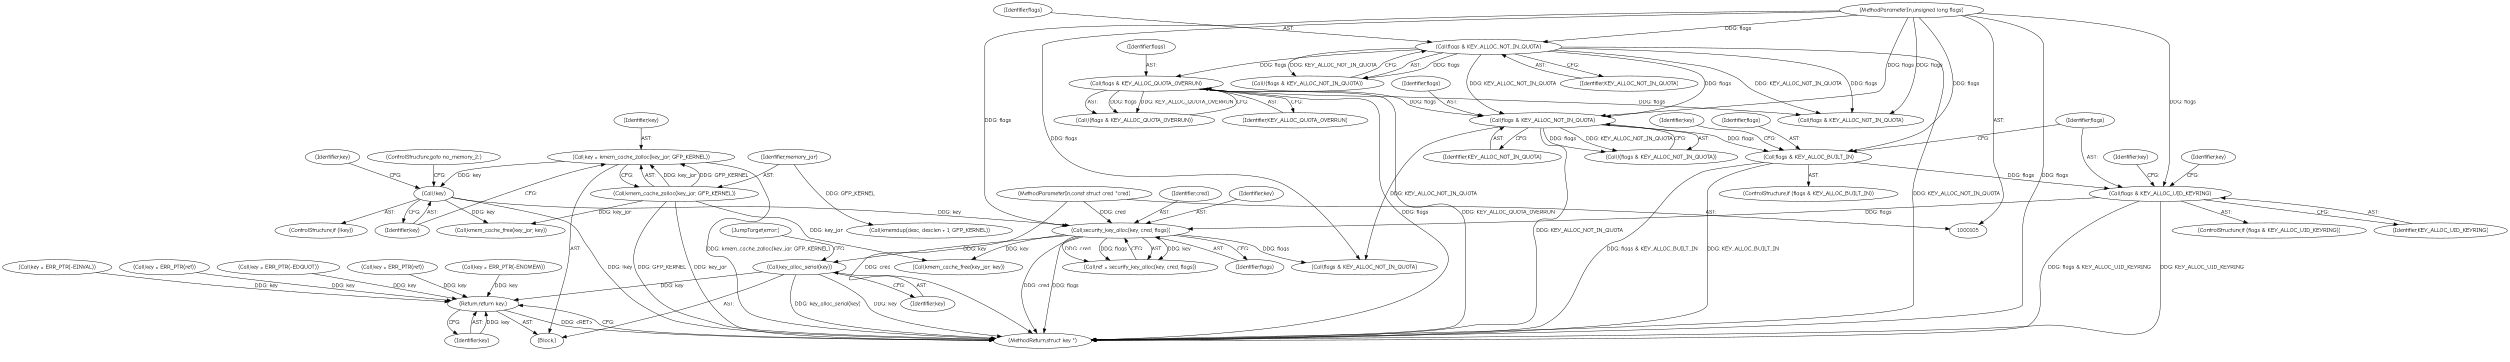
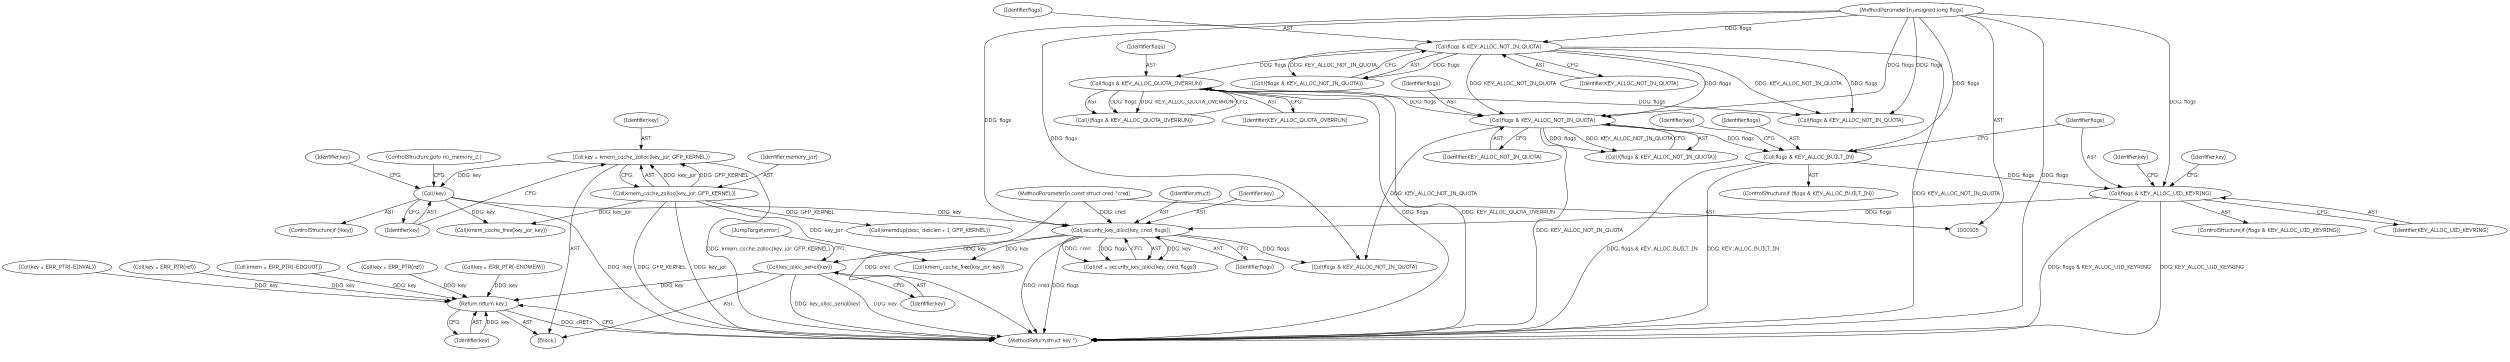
(1190, 194) -> (1190, 194)
(826, 201) -> (786, 215)
(278, 267) -> (278, 267)
